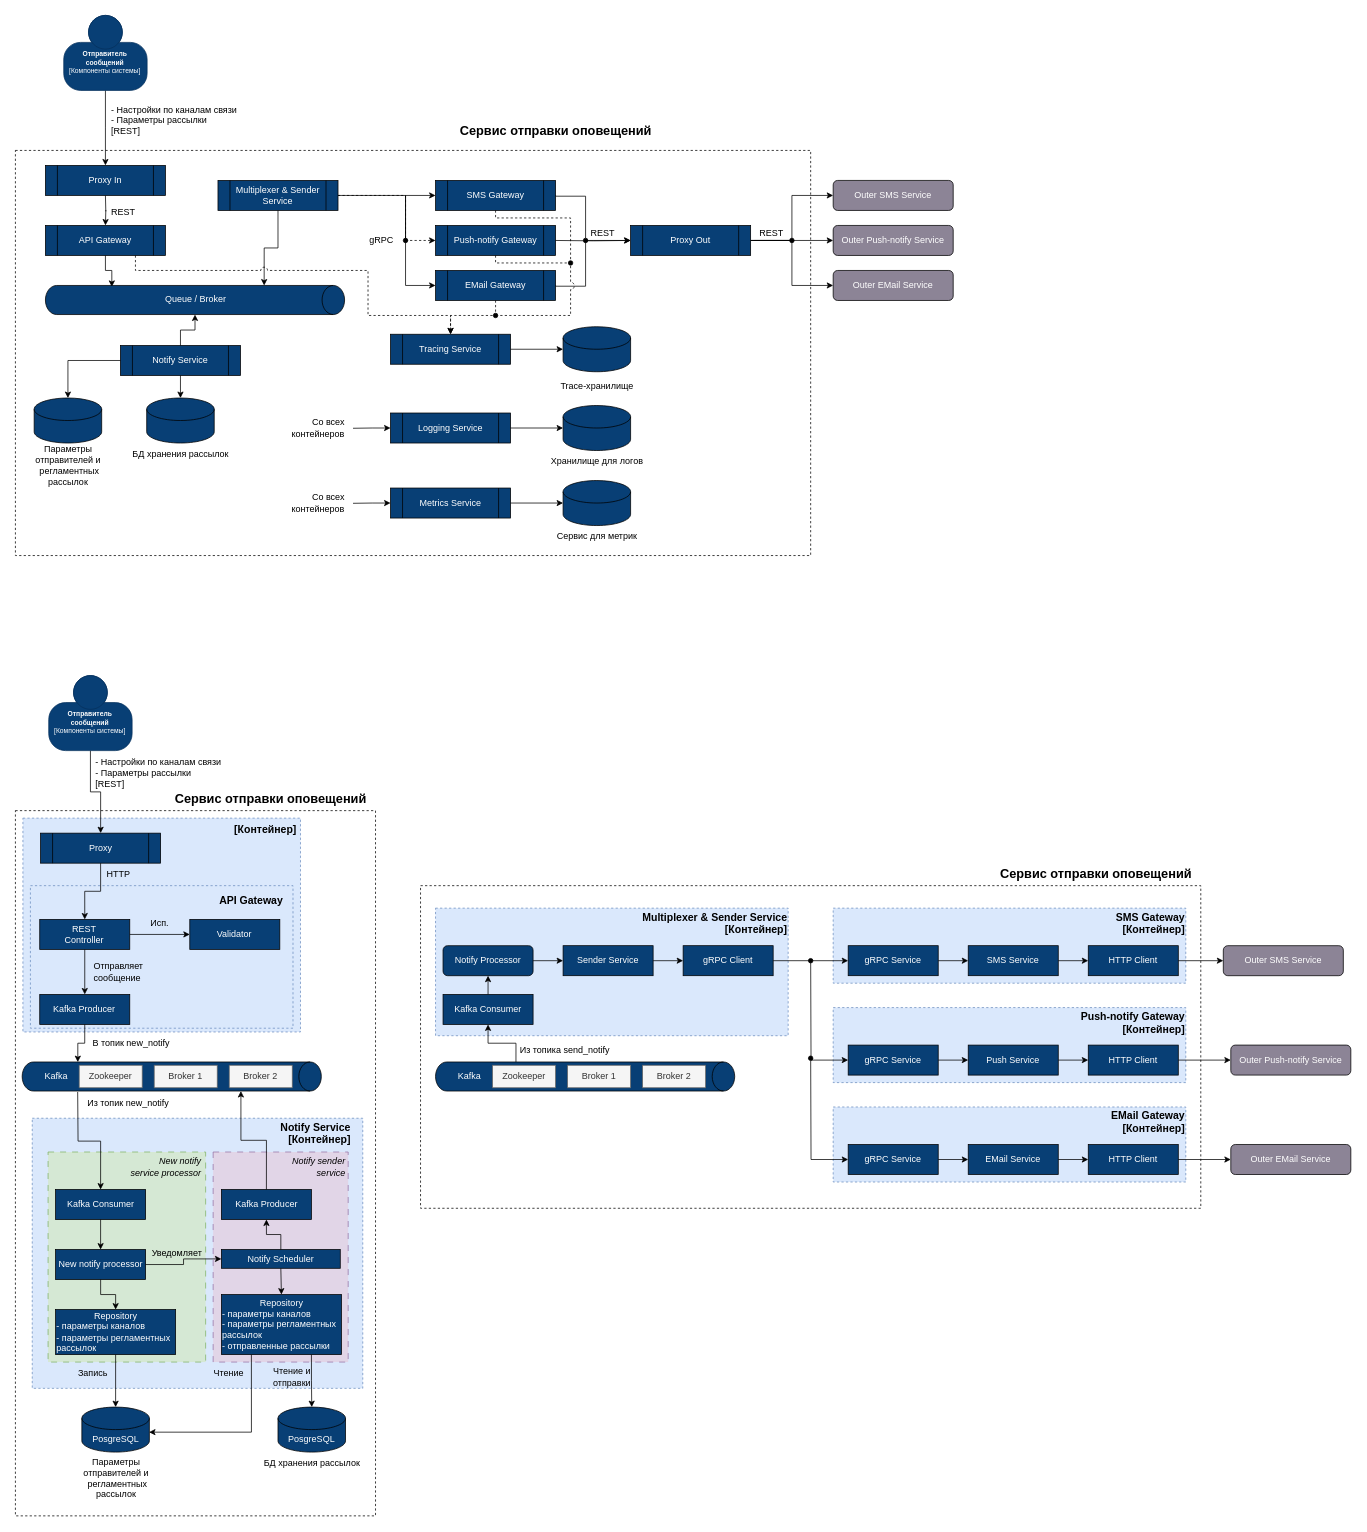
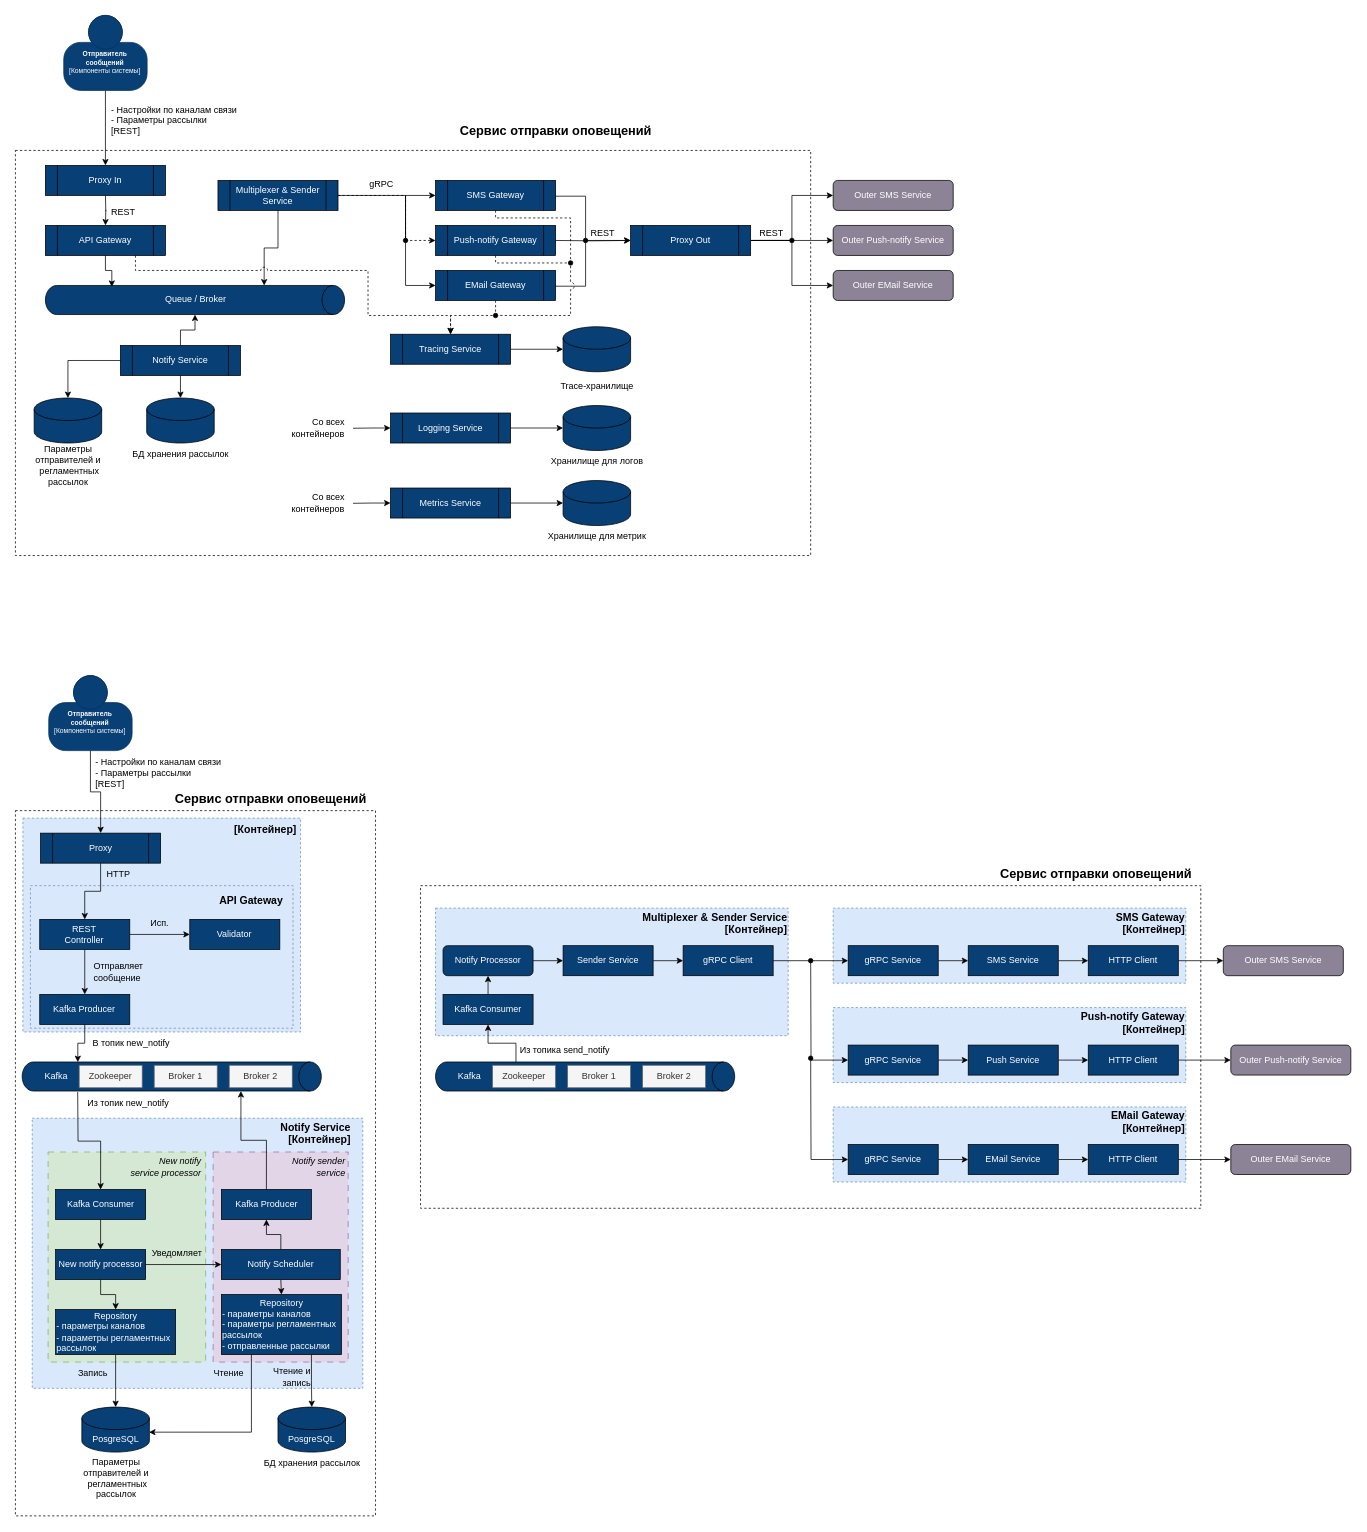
(390, 240) -> (390, 184)
(597, 537) -> (597, 537)
(281, 1259) -> (281, 1264)
(291, 1377) -> (292, 1377)
